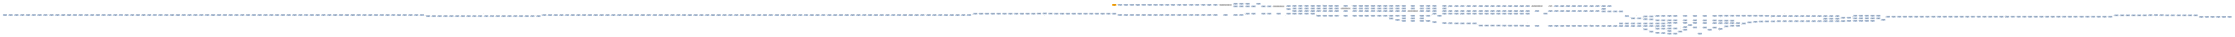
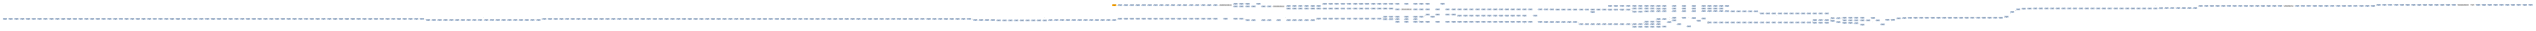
none -> (2235, 6)
none -> (1856, 20)
